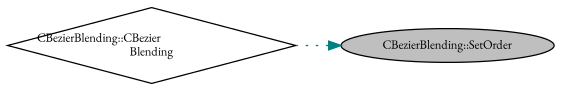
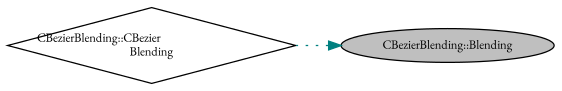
(448, 46) -> (448, 46)
